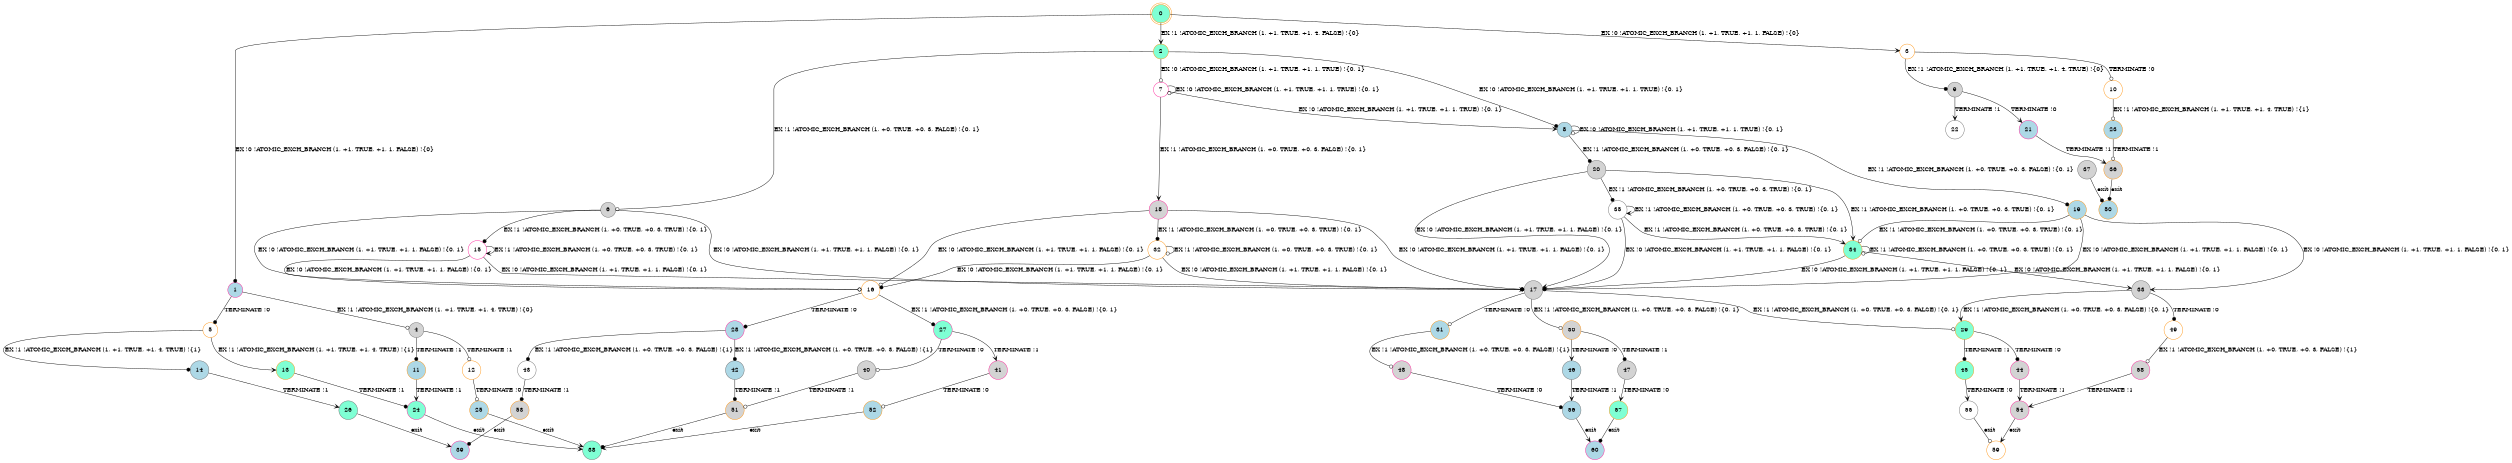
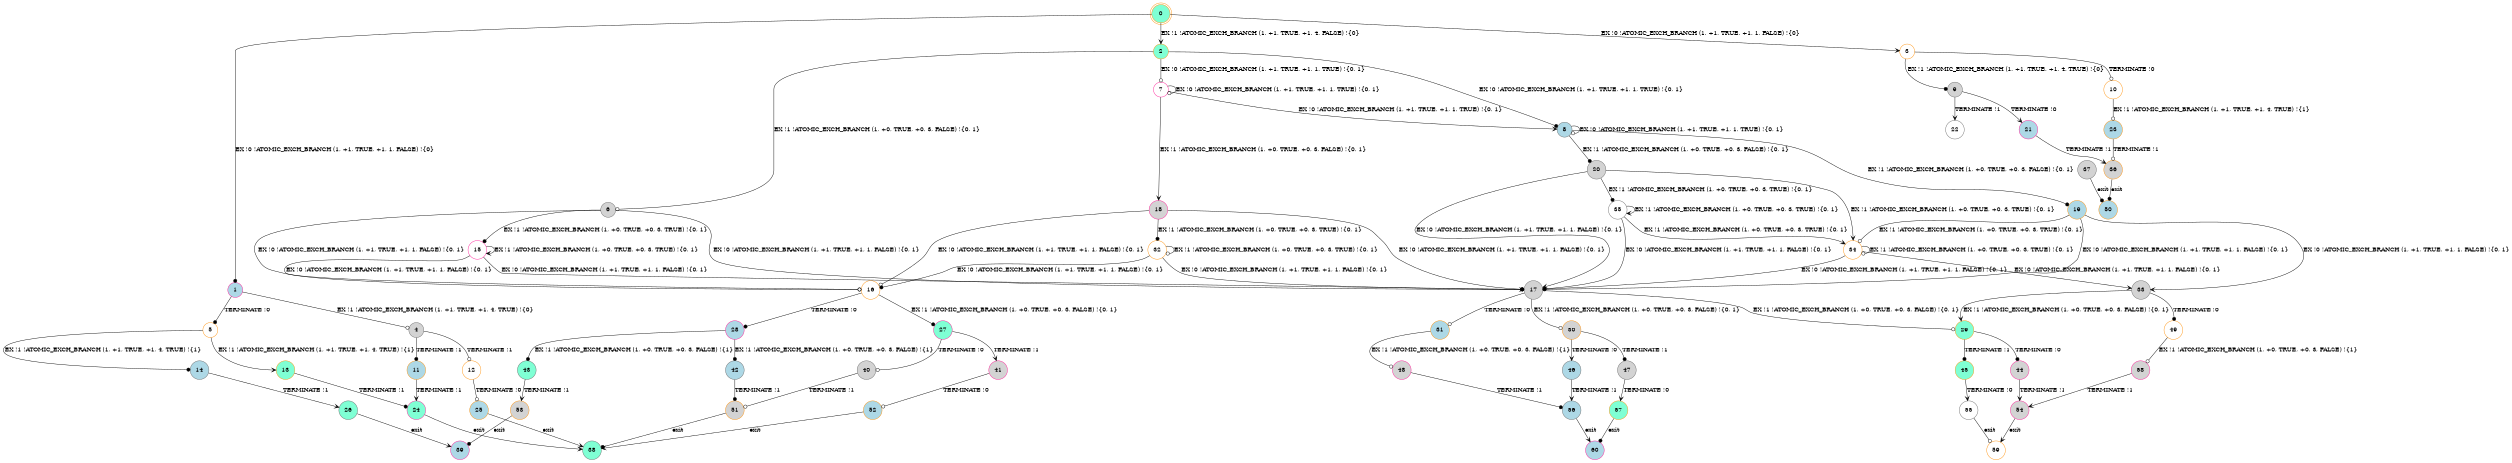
(1853, 250) -> (1853, 250)
(527, 370) -> (527, 370)
(524, 388) -> (524, 388)
(1520, 390) -> (1520, 390)
